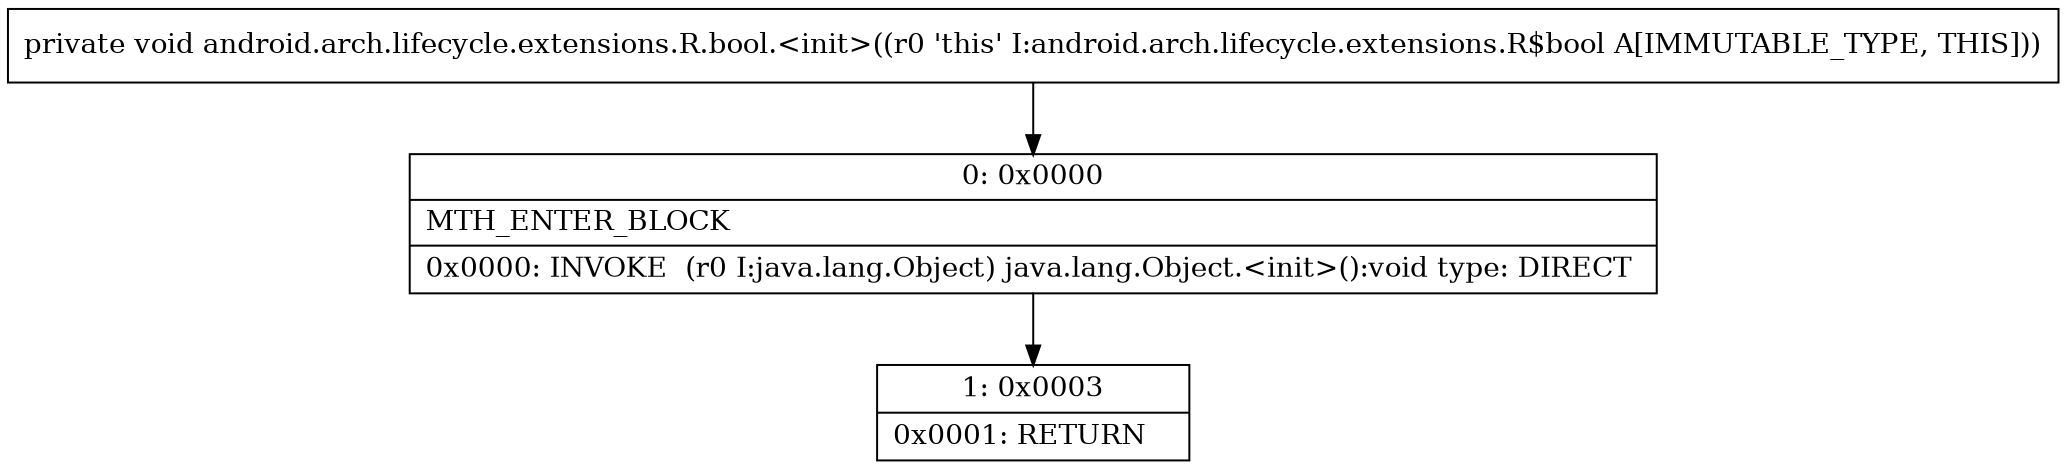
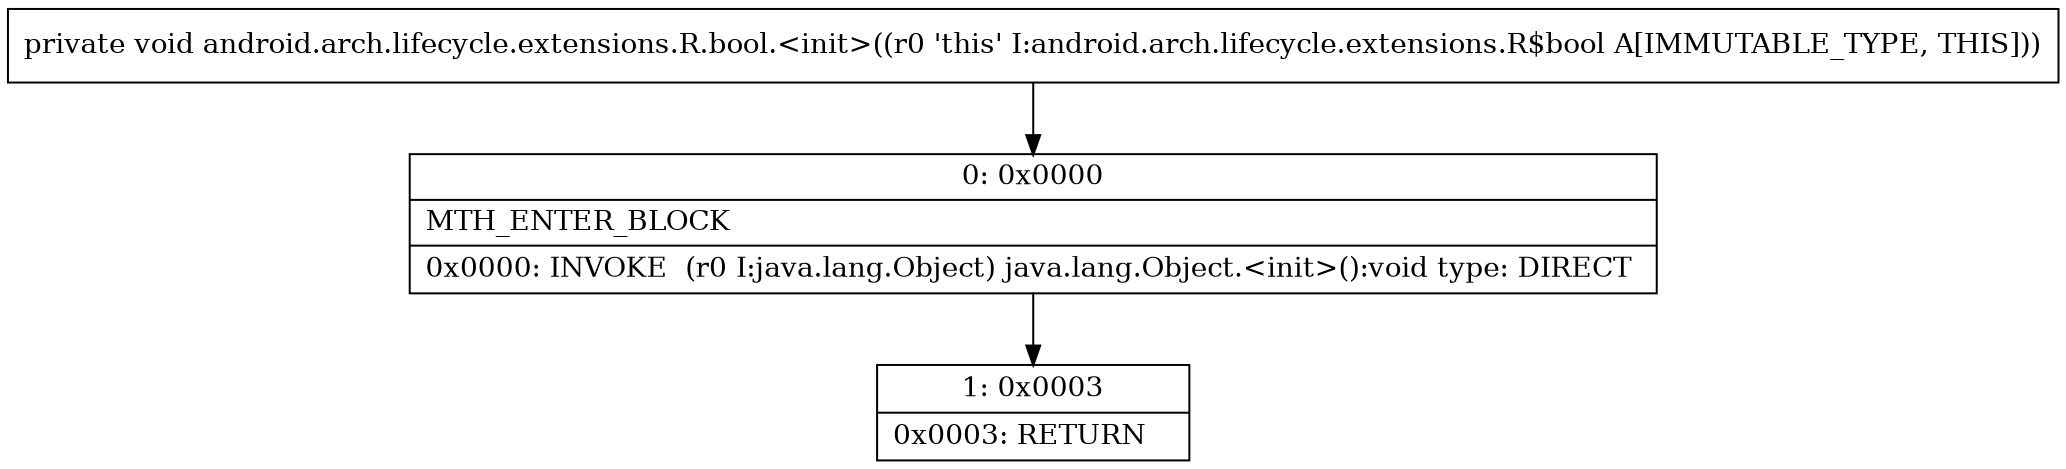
(1033, 436) -> (1033, 436)
